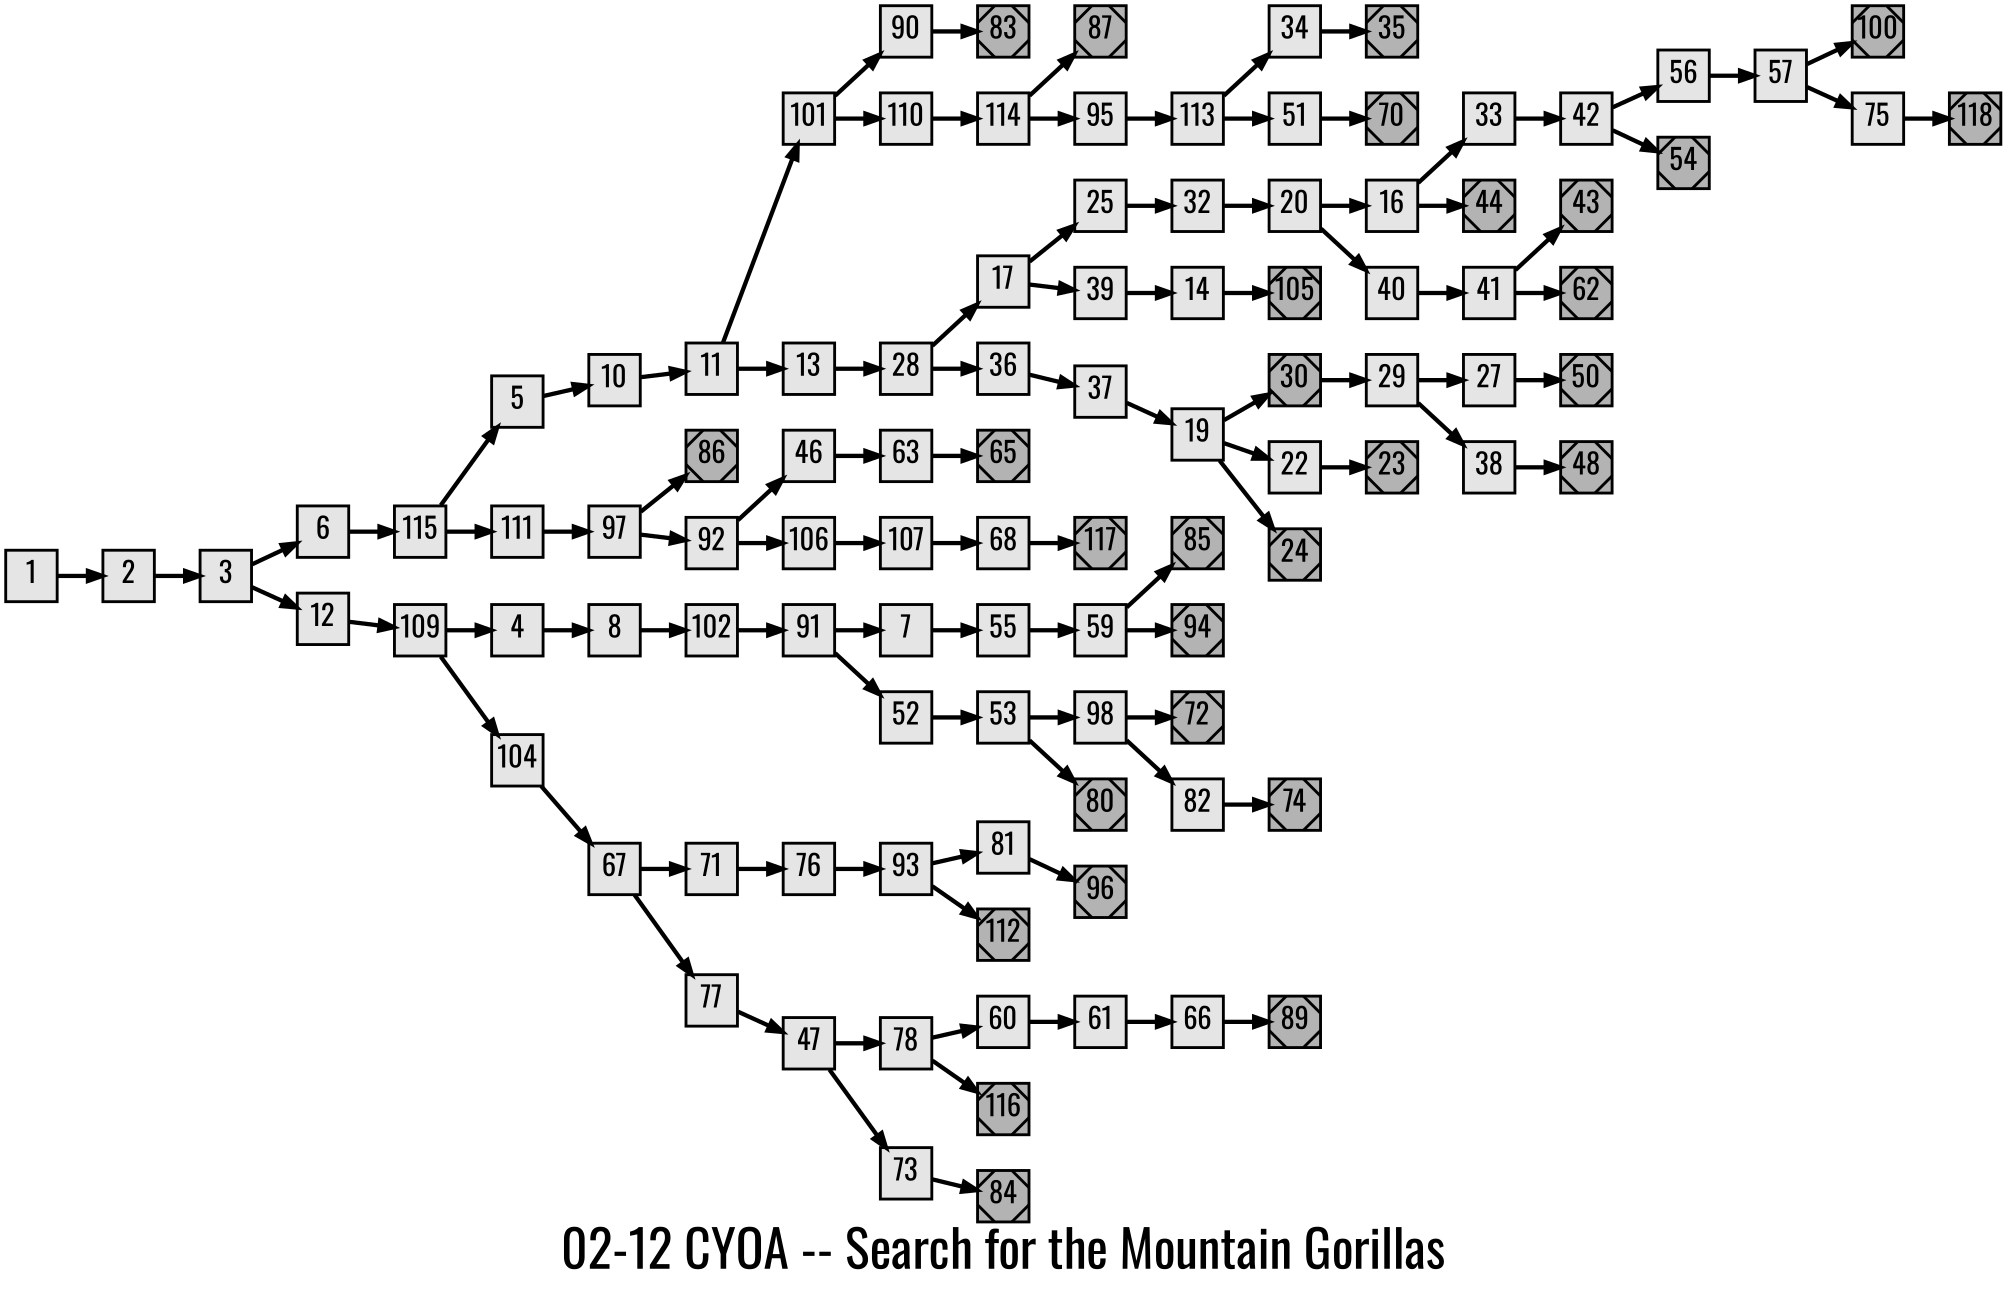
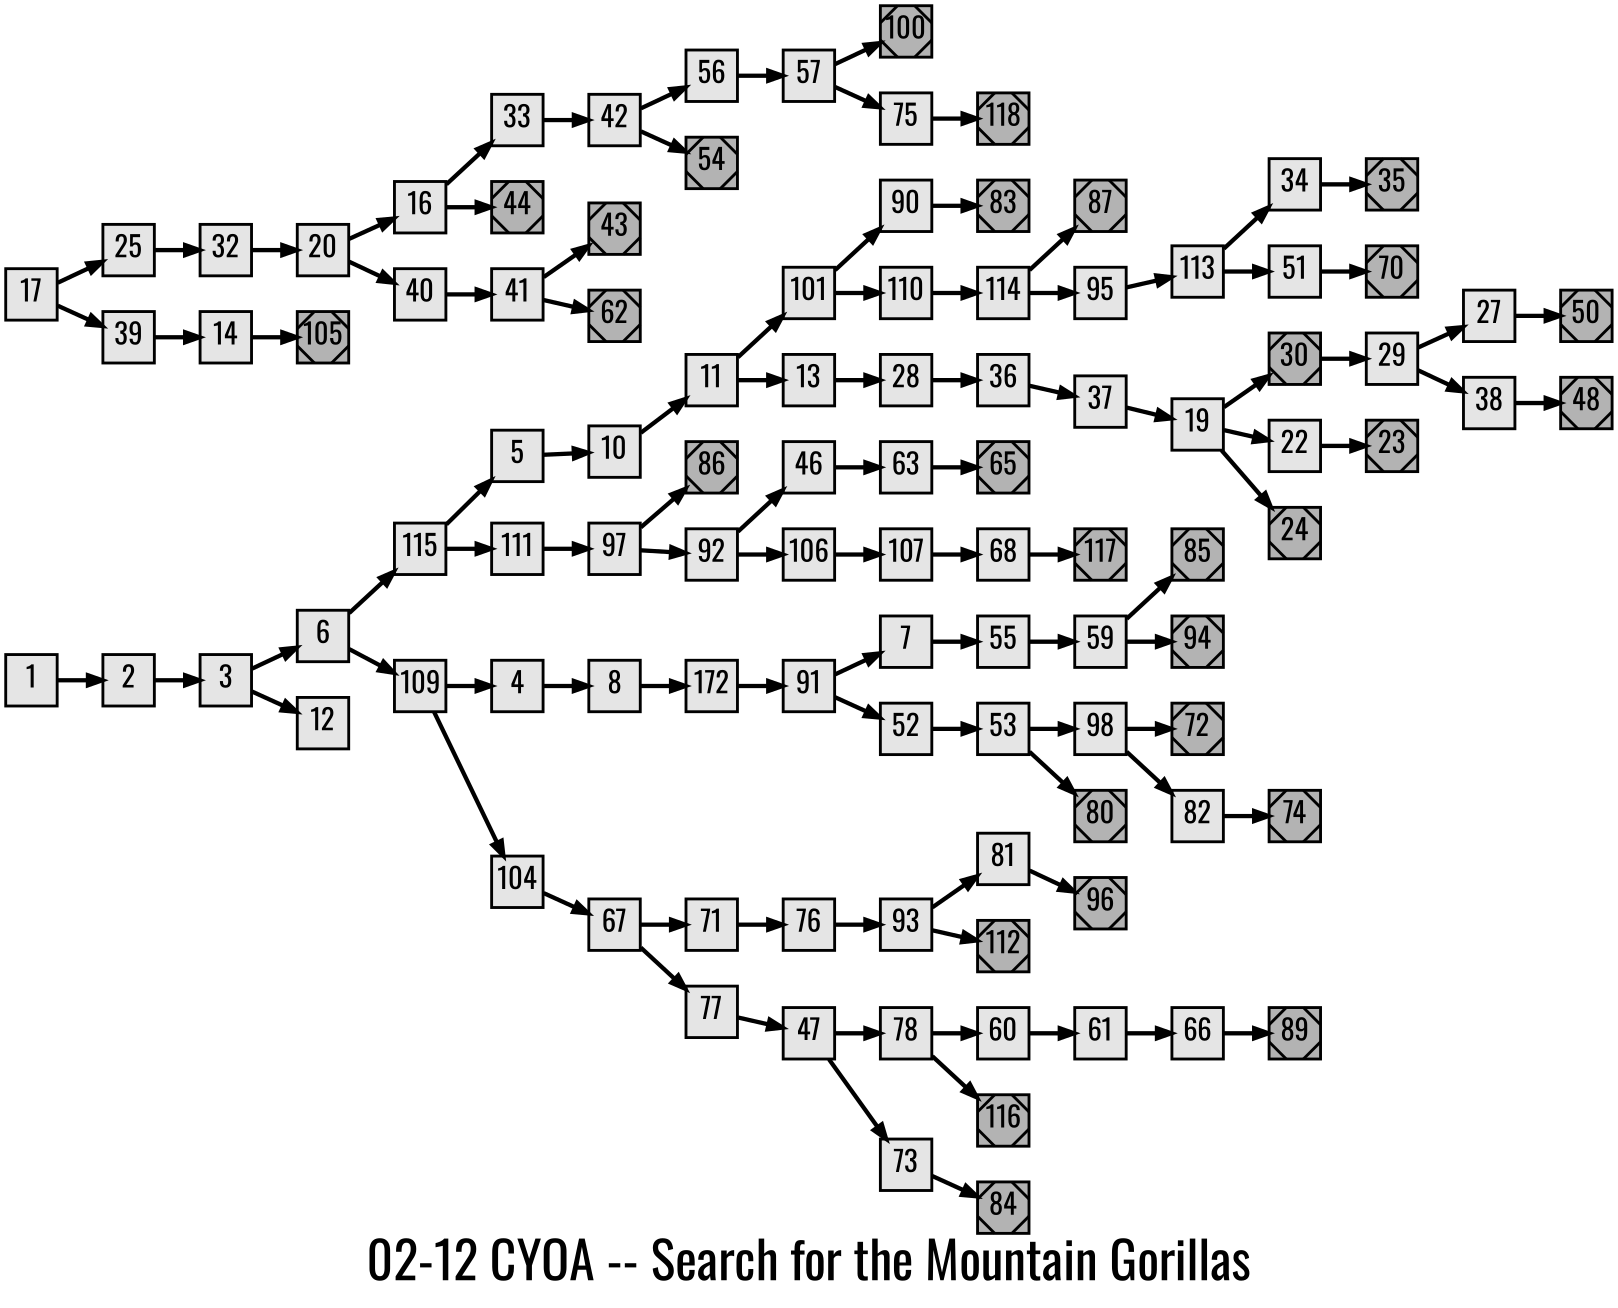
(949, 330) -> none
(364, 624) -> (365, 658)
(712, 630) -> (712, 686)
